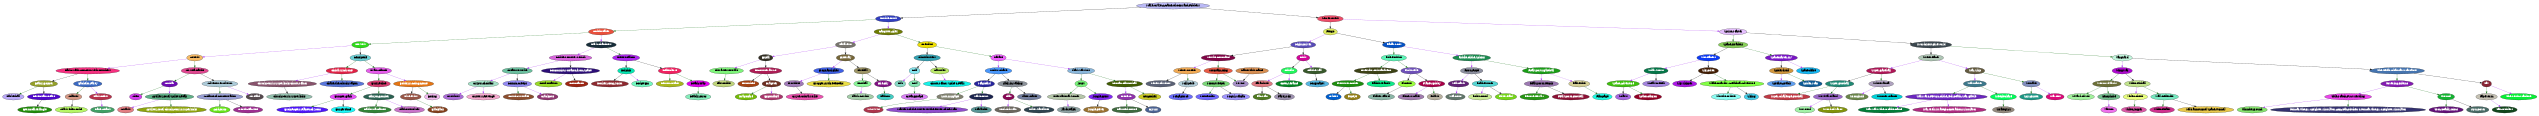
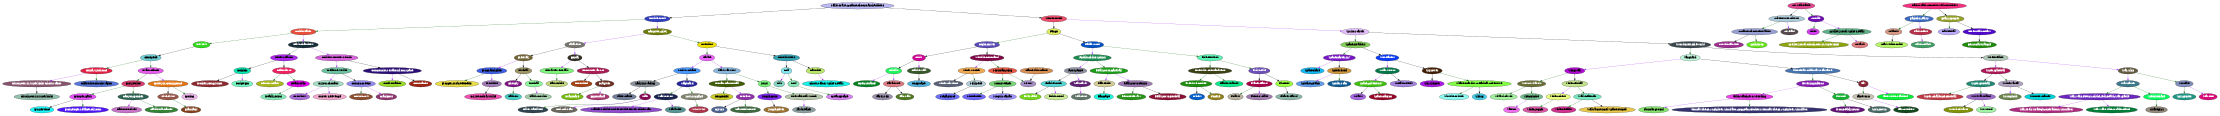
(1318, 38) -> (1023, 38)
(195, 58) -> none
(1432, 84) -> (1259, 84)
(519, 97) -> (361, 97)
